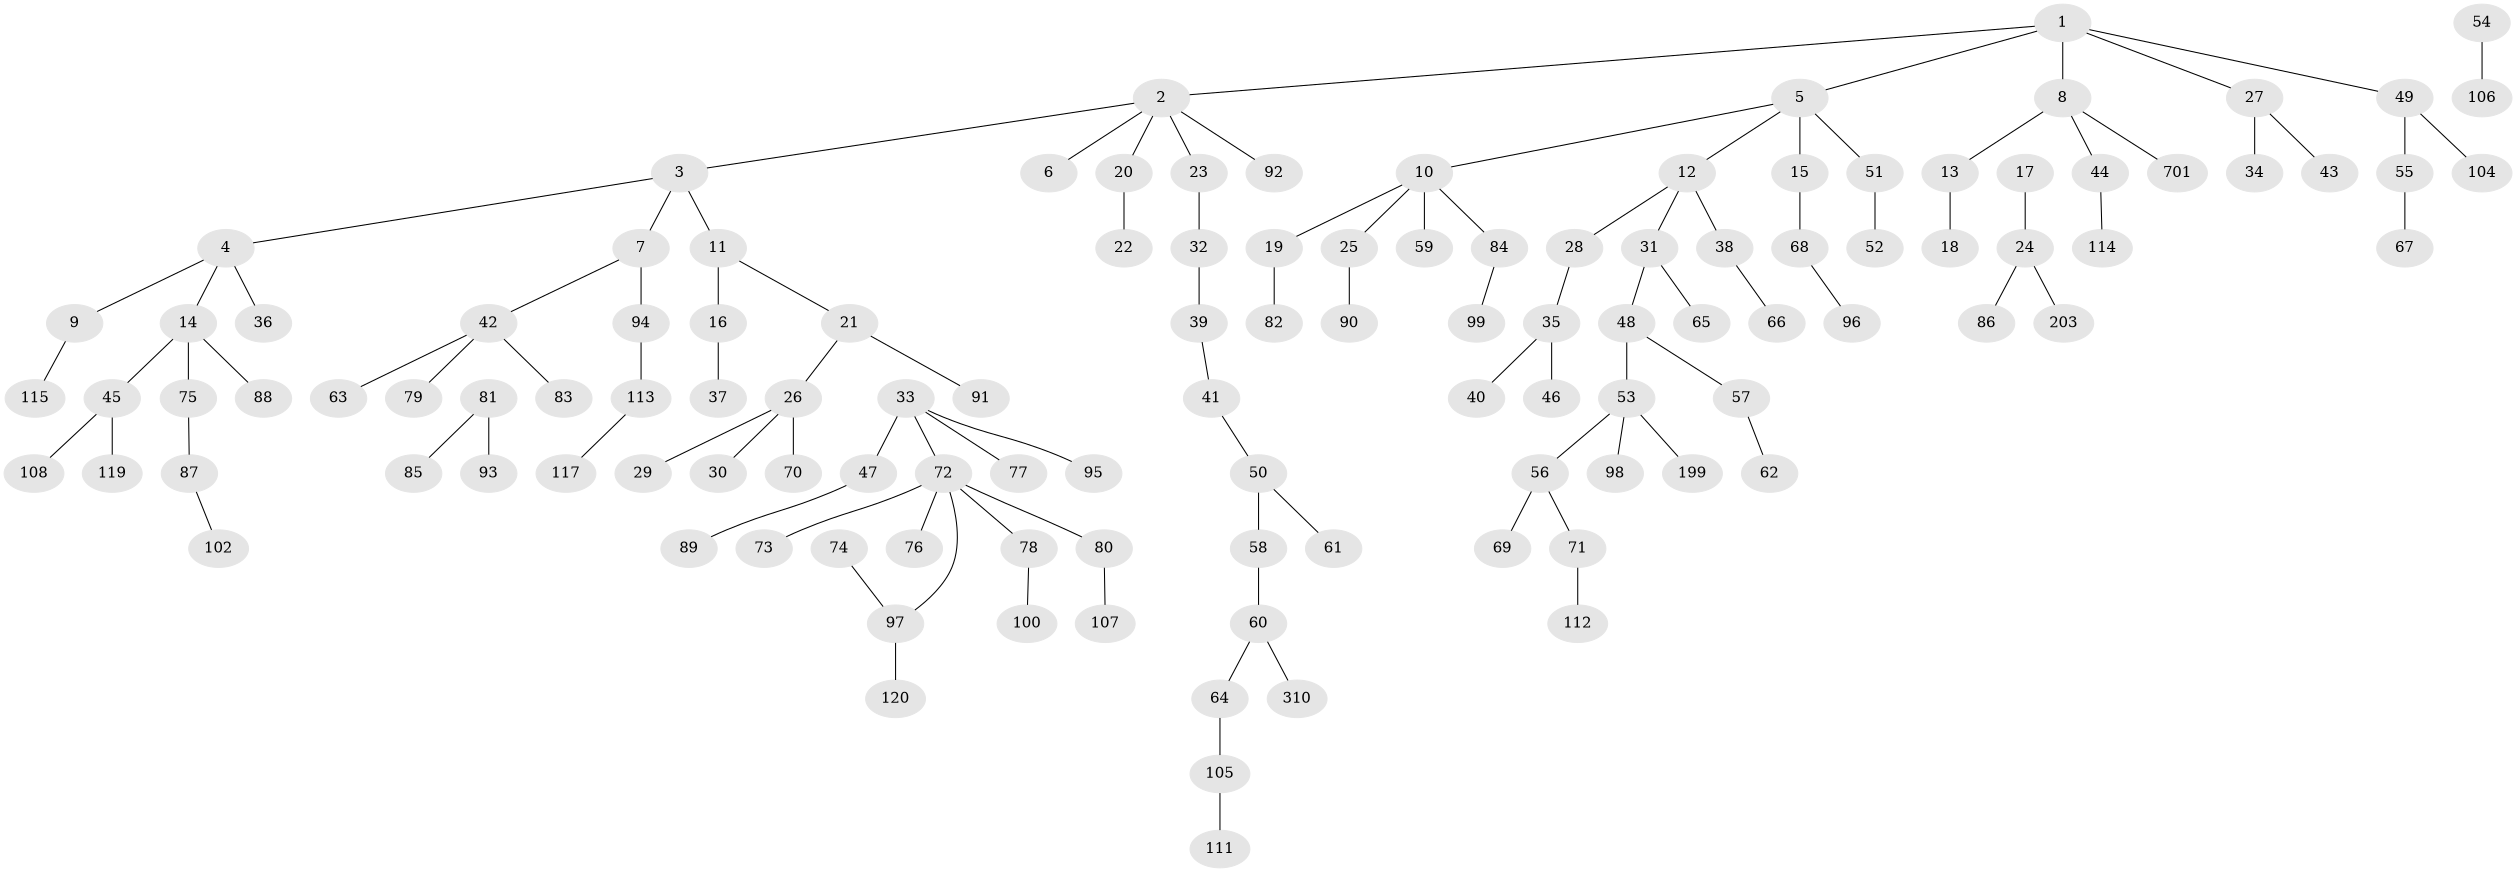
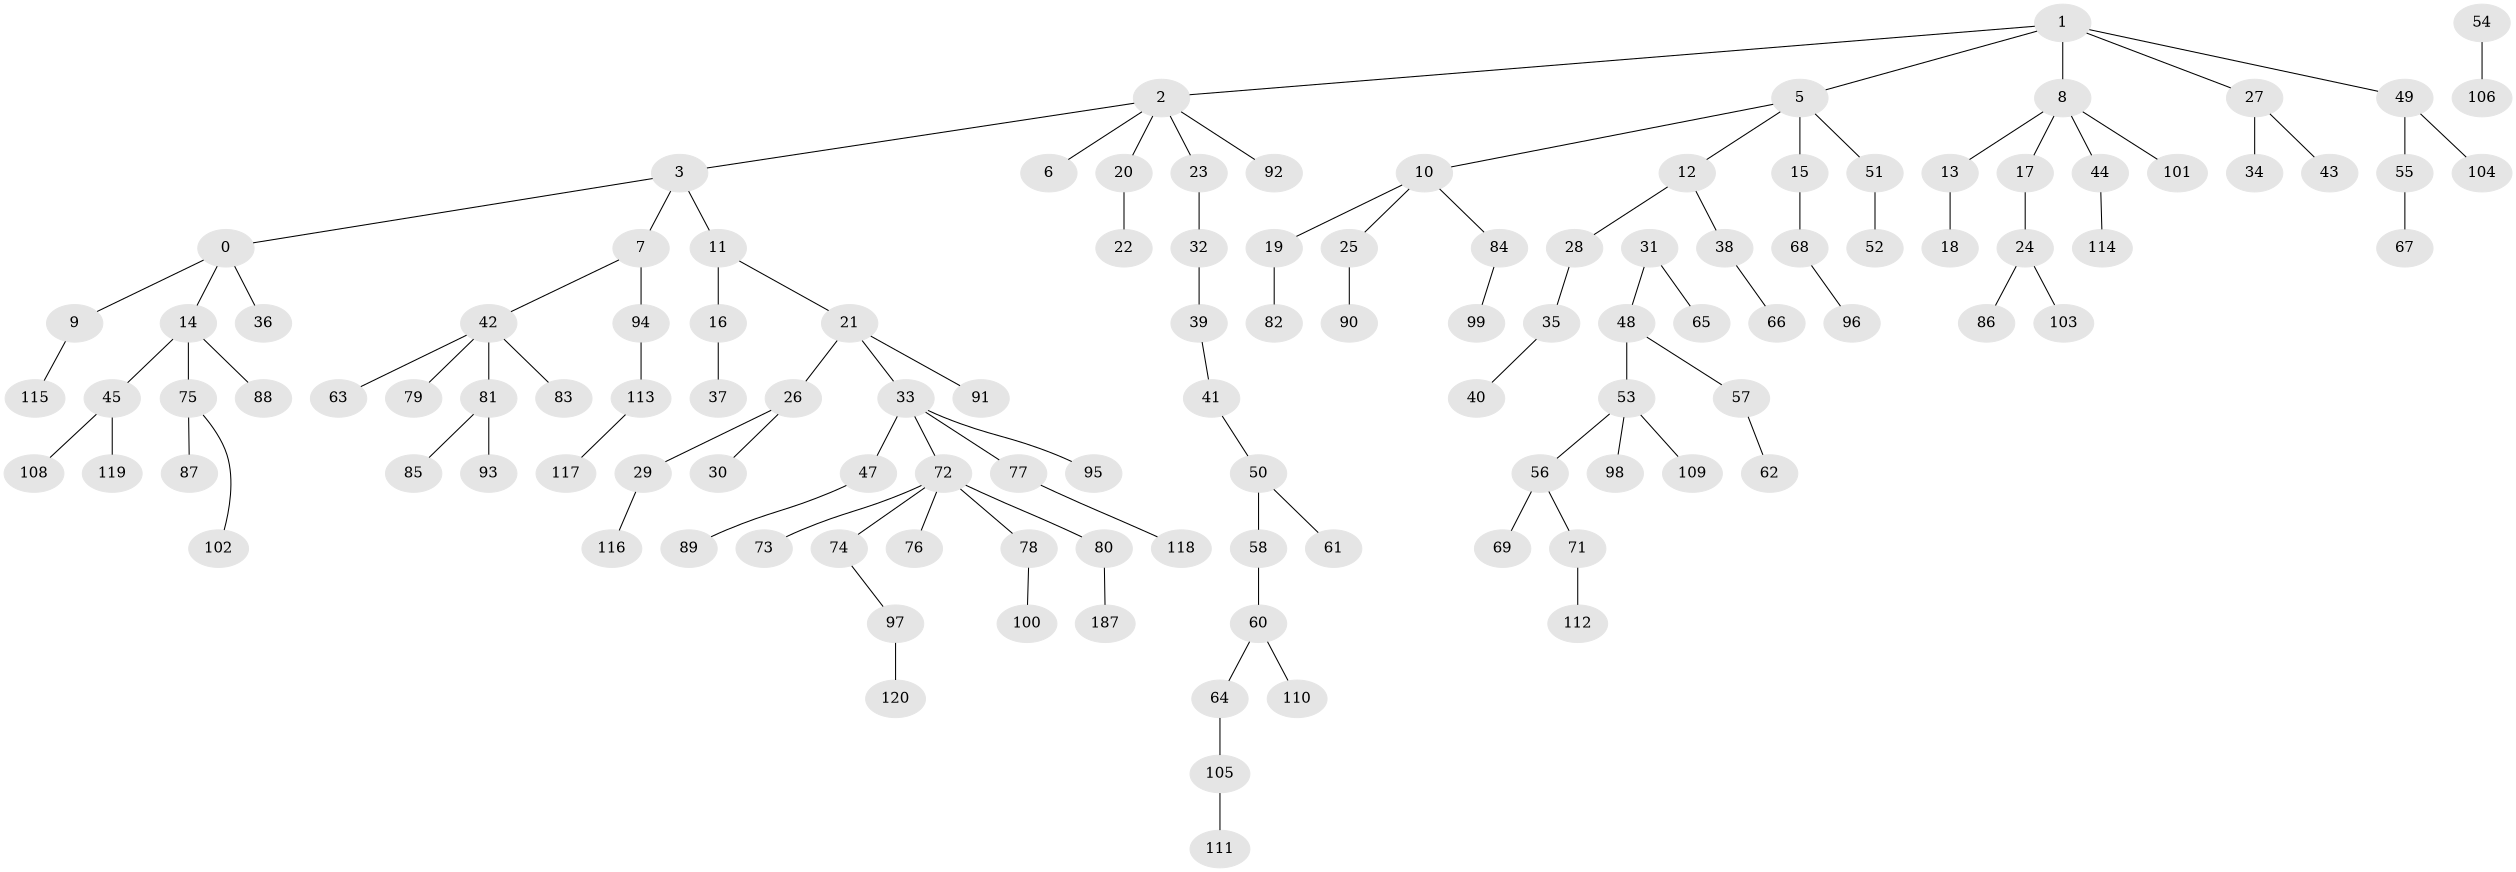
none -> (2044, 136)
(2177, 173) -> (2177, 173)
(1668, 211) -> none
(226, 248) -> (226, 248)
(1424, 248) -> none
(2064, 323) -> (2064, 323)
none -> (489, 361)
none -> (878, 361)
(1552, 398) -> none
(793, 474) -> none
(1692, 474) -> (1692, 474)
(204, 511) -> (230, 469)
none -> (612, 549)
none -> (1181, 549)
(955, 558) -> (891, 511)
(1105, 624) -> (1105, 624)
(1297, 699) -> (1297, 699)
